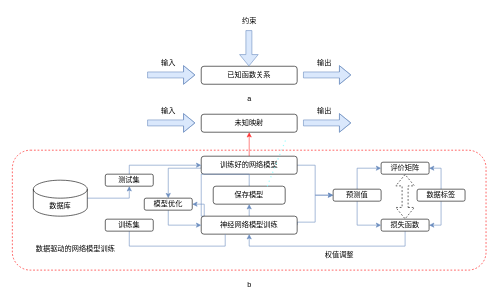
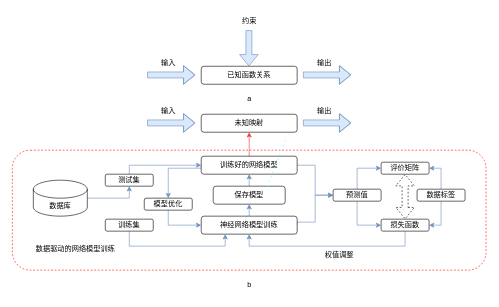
(201, 206) -> (249, 179)
(225, 237) -> (225, 239)
